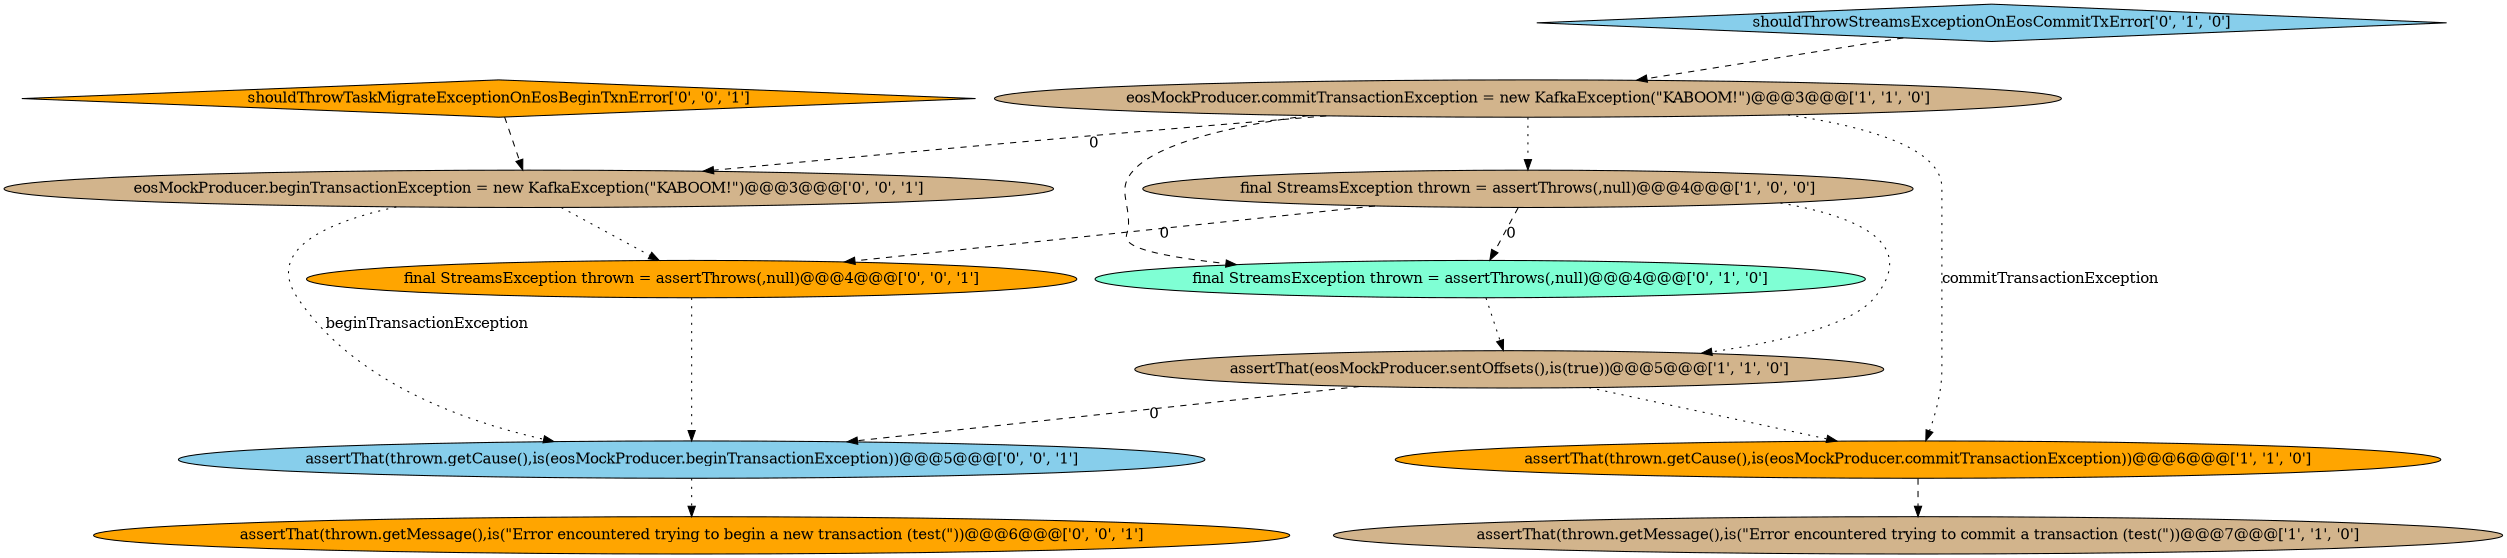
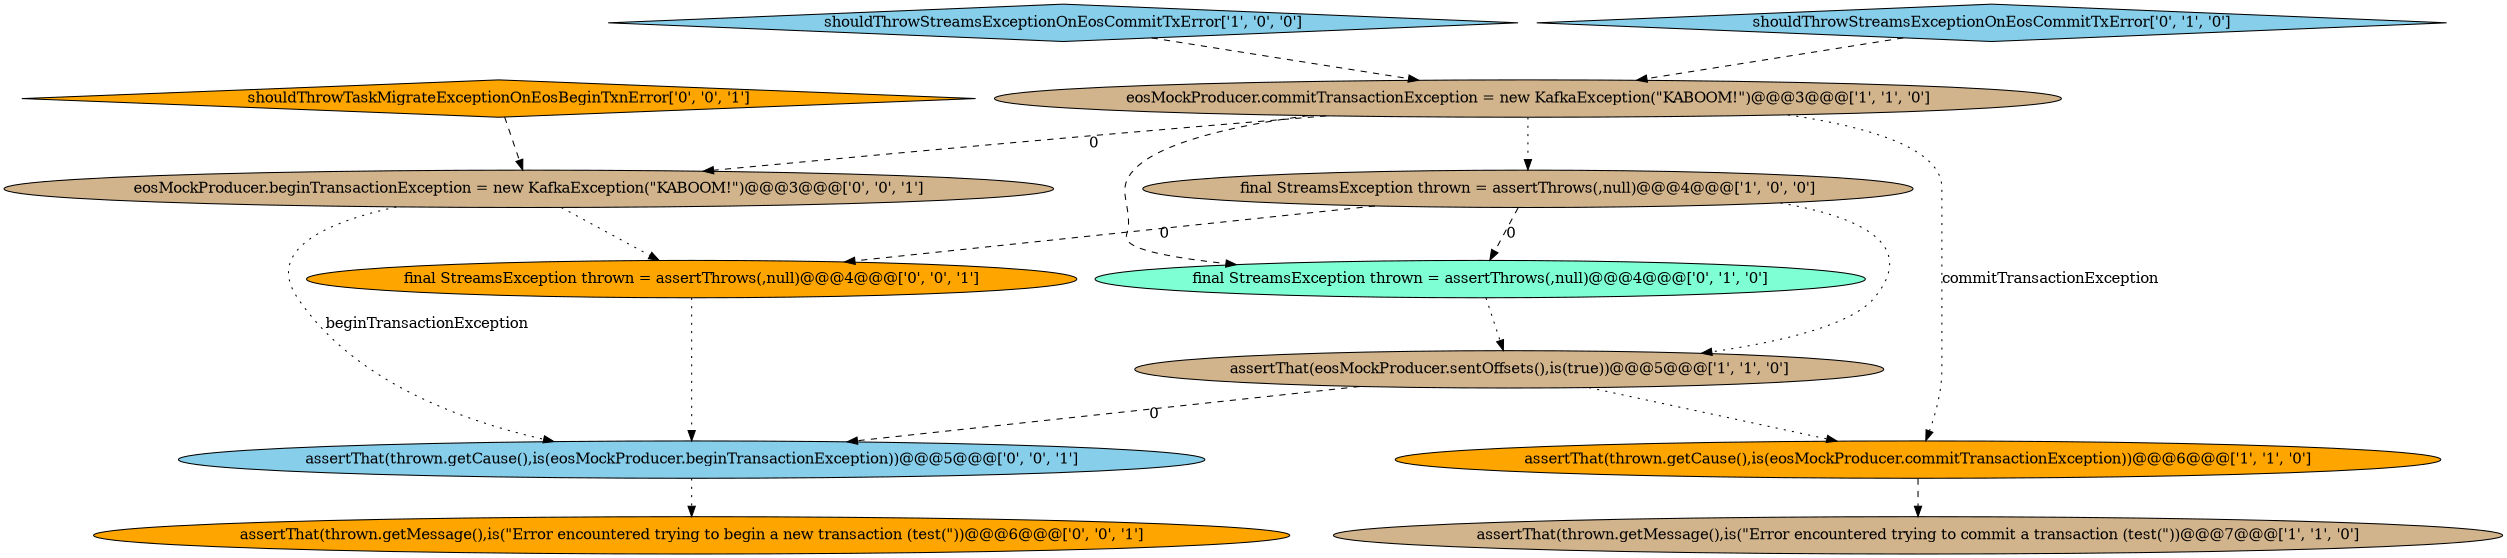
none -> (1063, 23)
